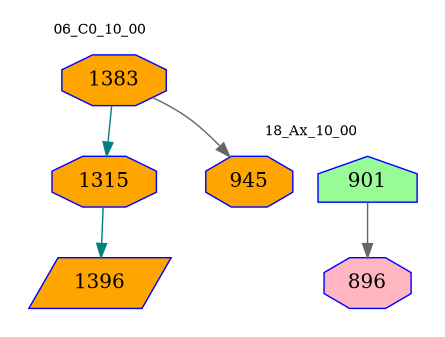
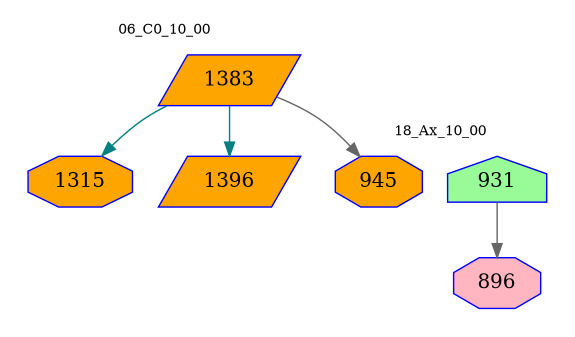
(114, 80) -> (230, 80)
(368, 182) -> (497, 182)
(102, 225) -> (230, 124)
